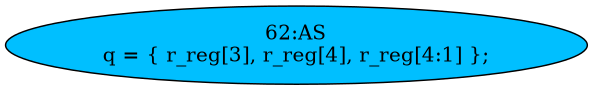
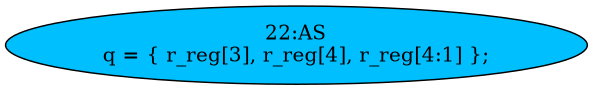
(296, 45) -> (296, 45)
